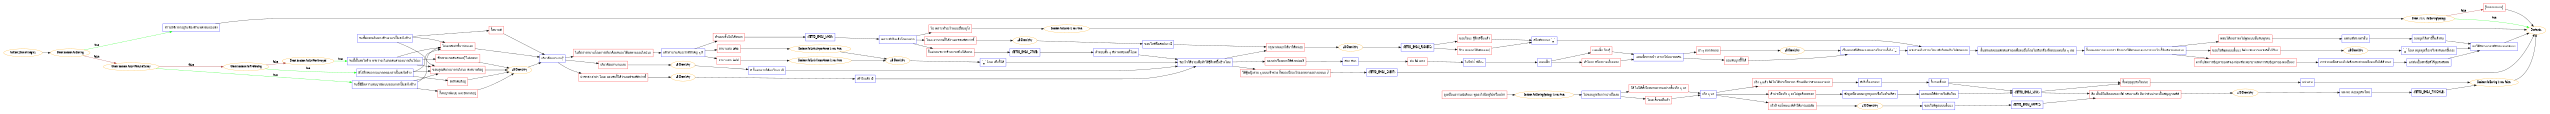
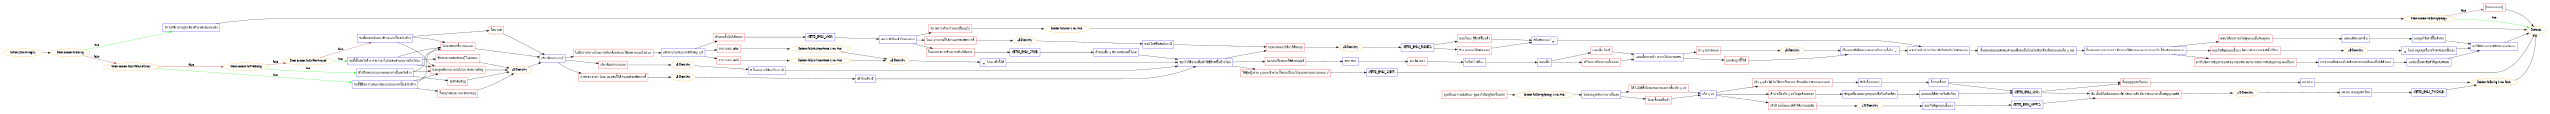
(2429, 19) -> (2429, 19)
none -> (345, 50)
